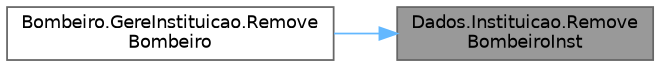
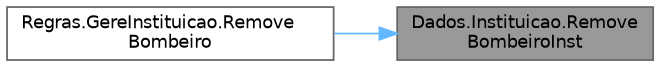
(170, 34) -> (170, 34)
